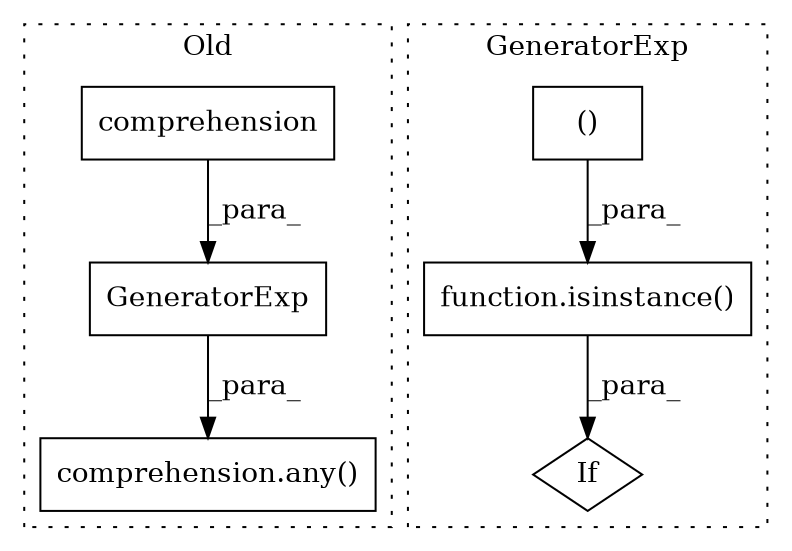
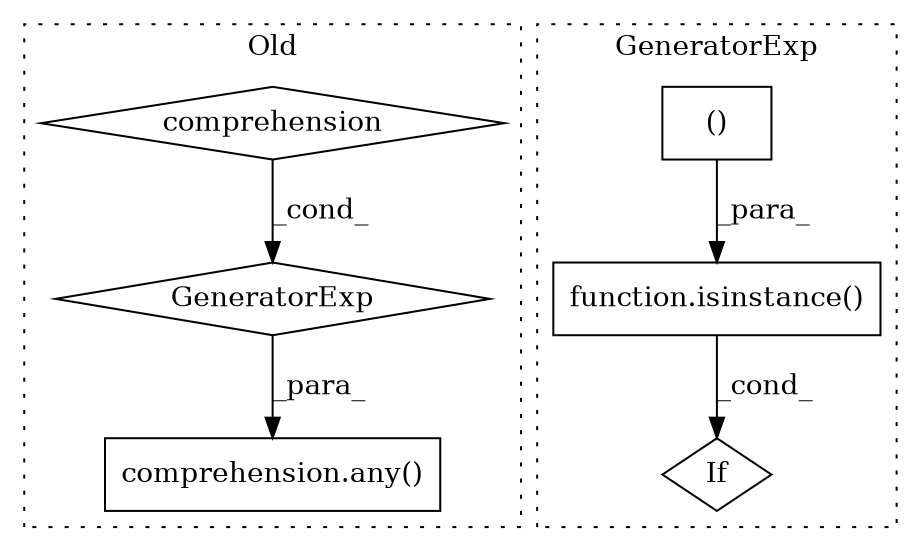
(208, 123) -> (273, 123)
(254, 211) -> (321, 211)
(208, 299) -> (273, 299)
(634, 387) -> (765, 387)
